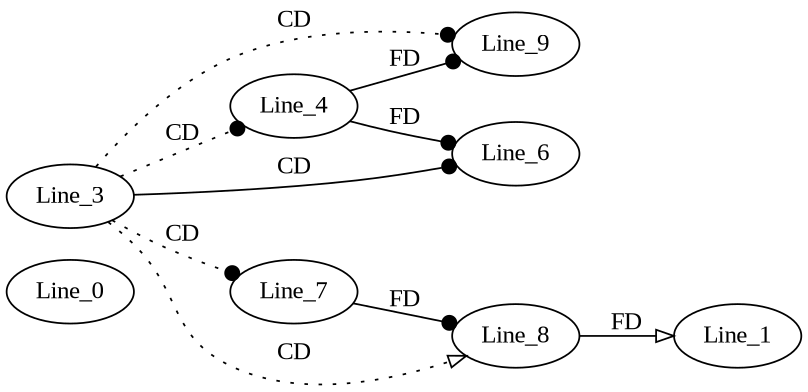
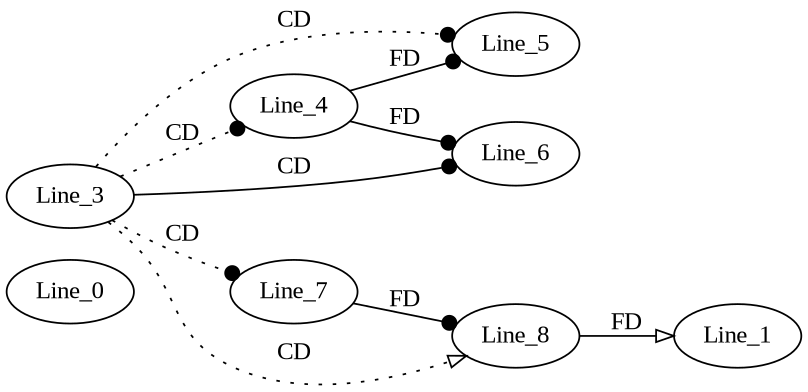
(516, 44) -> (516, 44)
